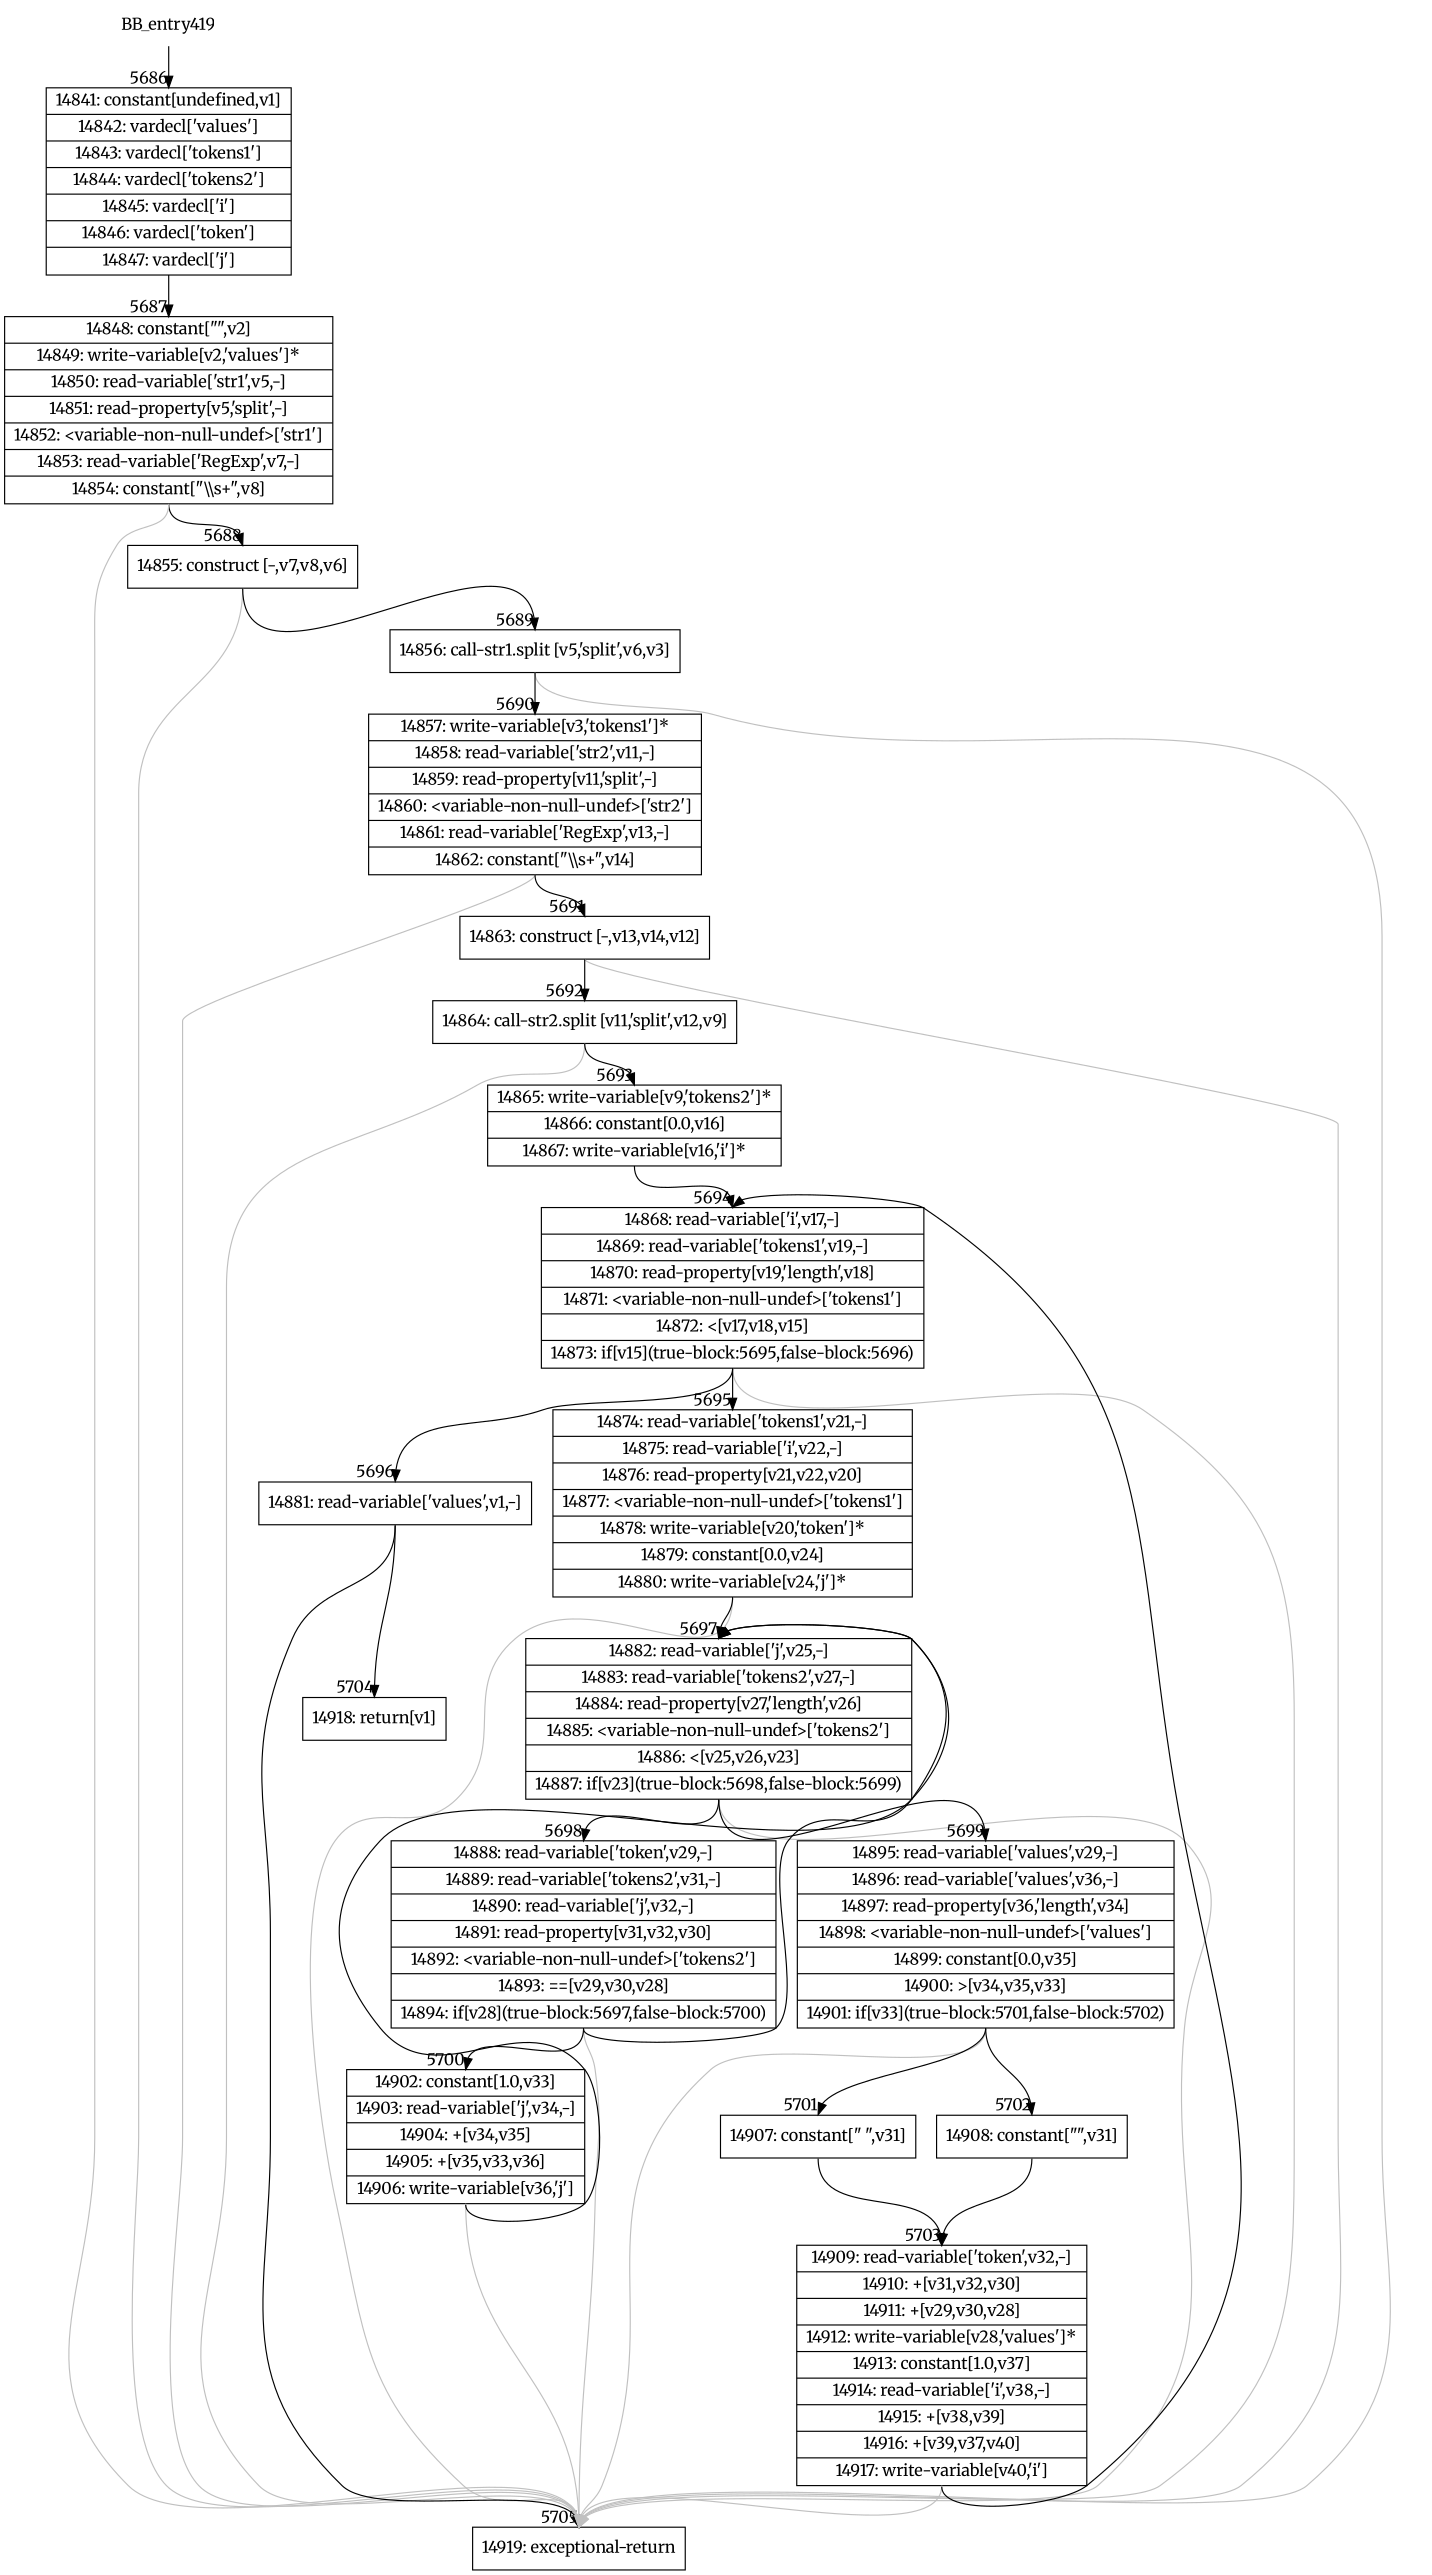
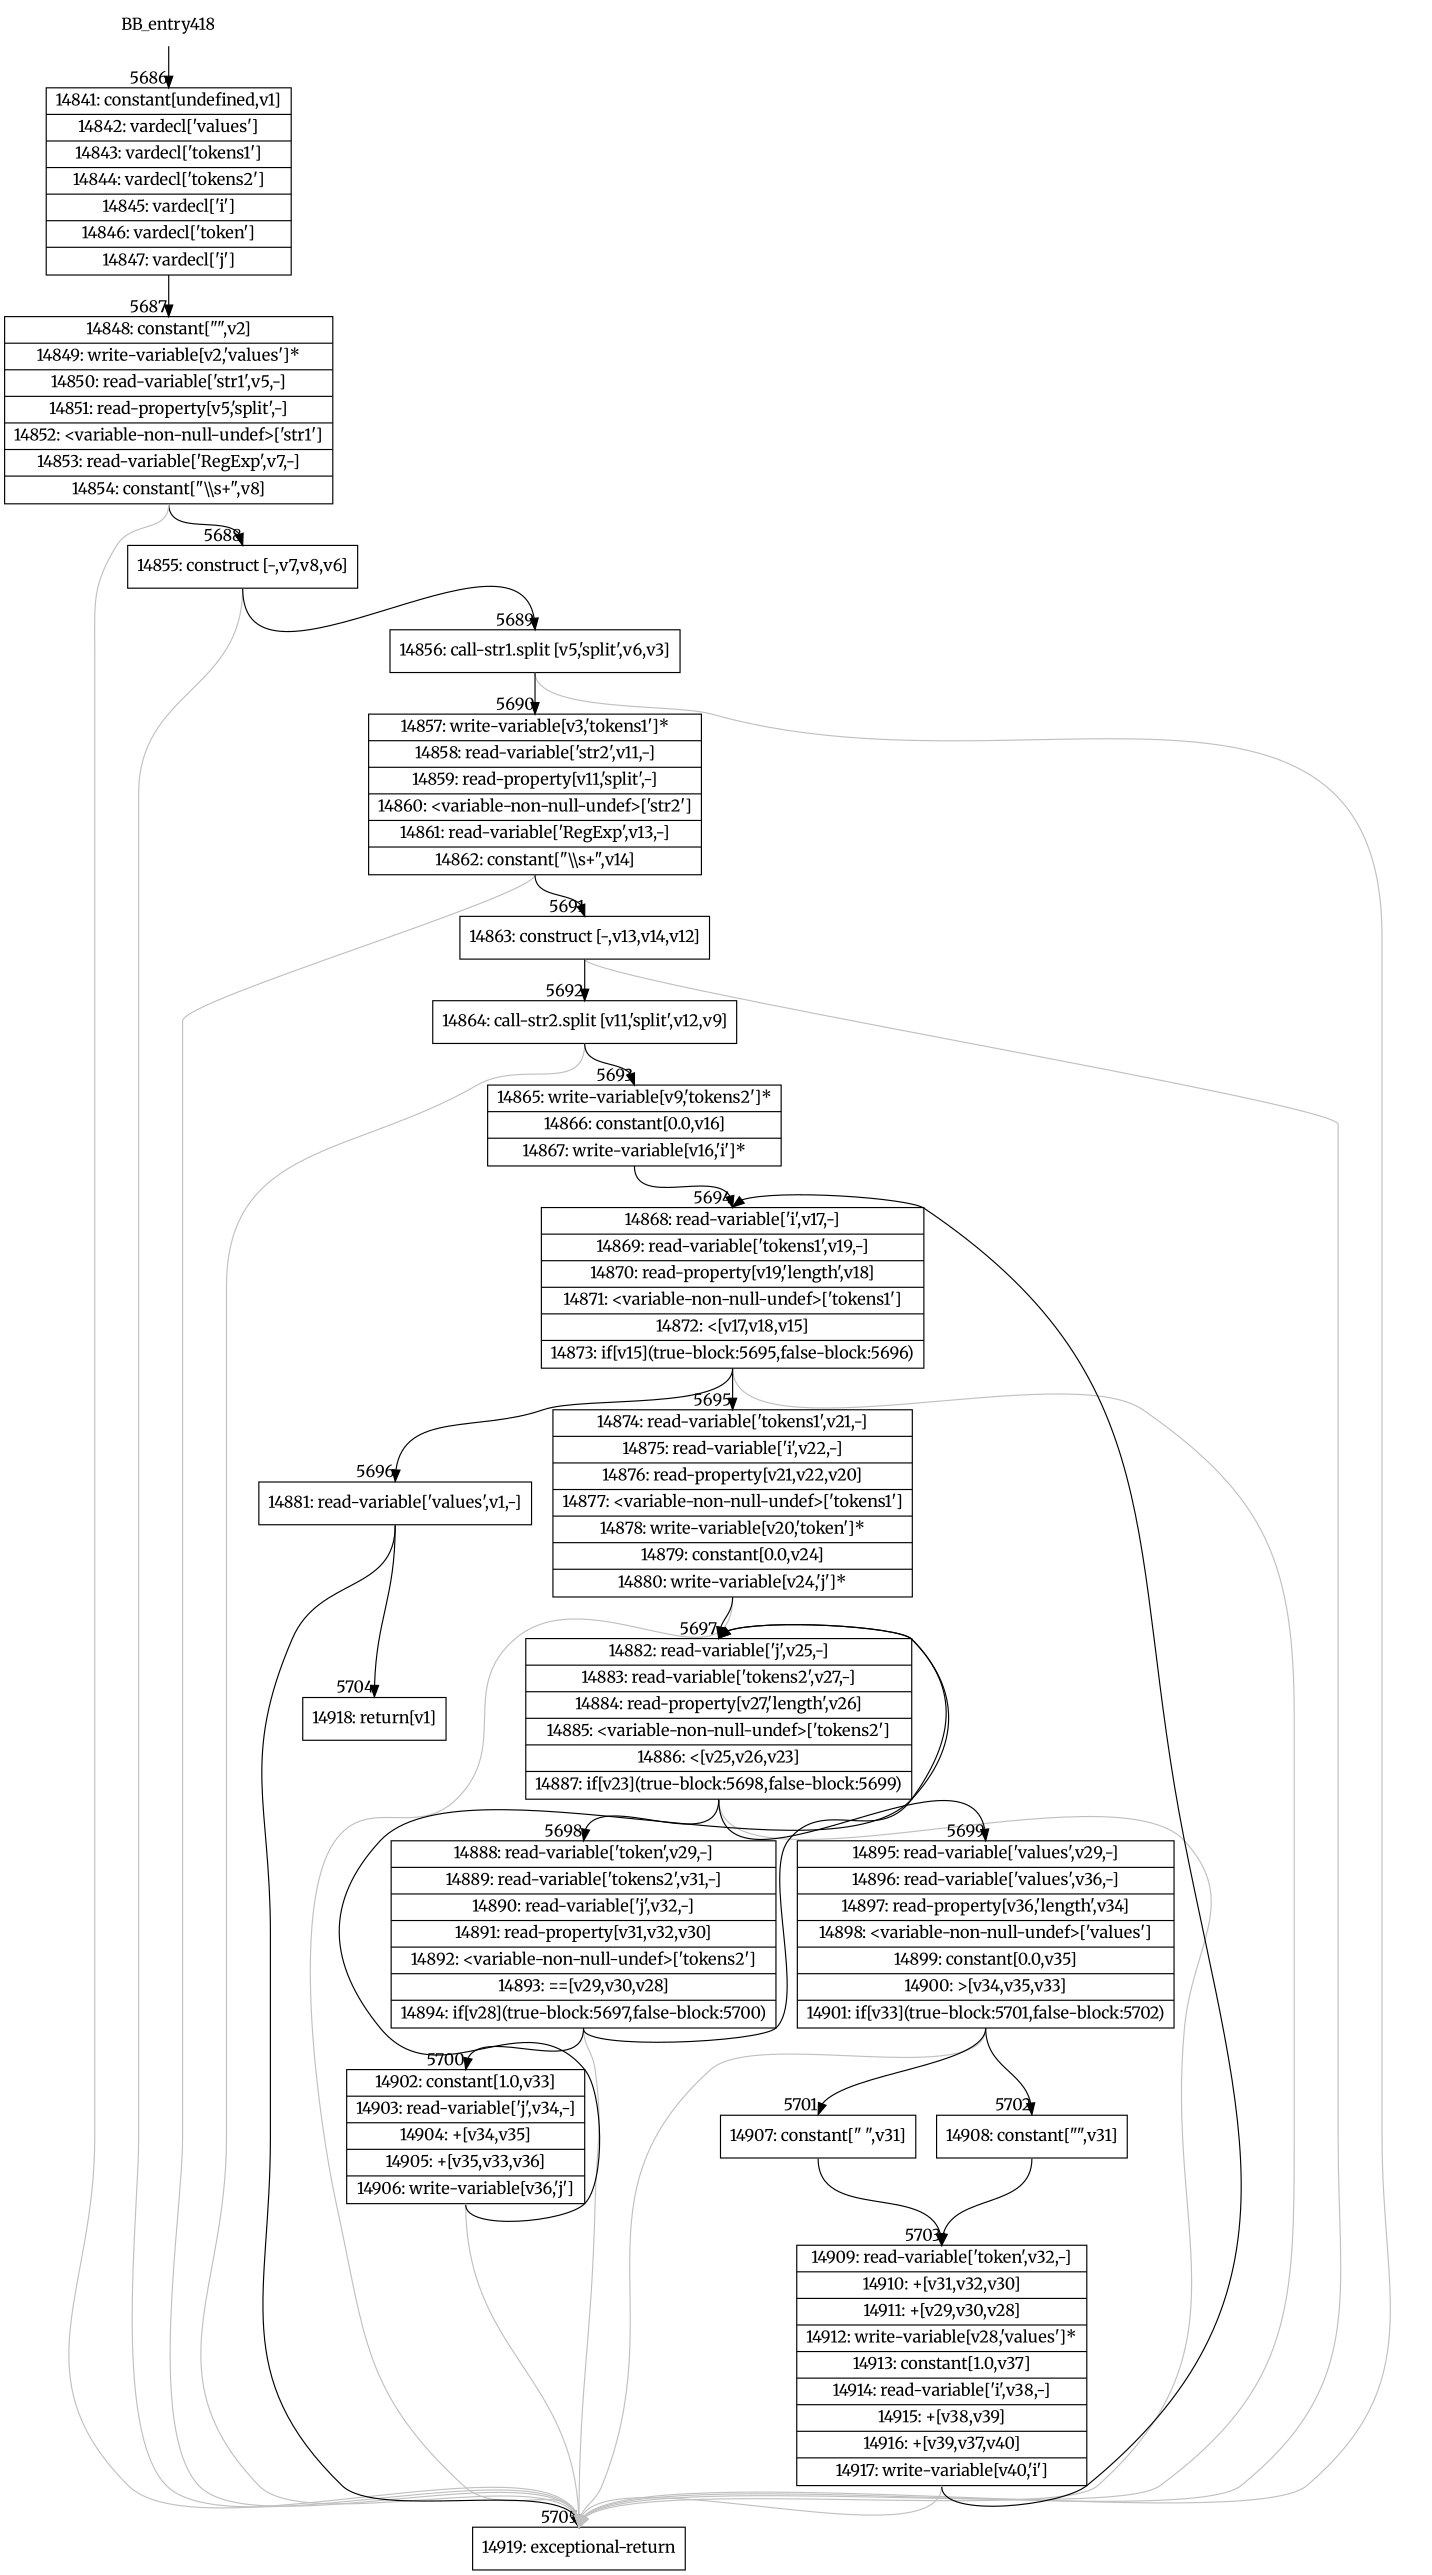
(169, 25) -> (169, 25)
